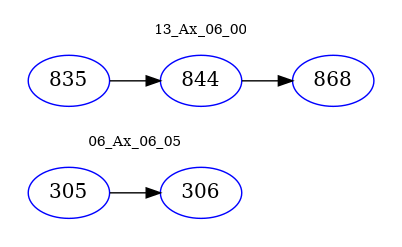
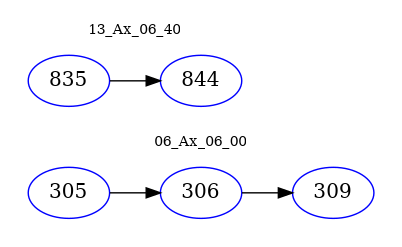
(201, 30) -> (135, 30)
(333, 81) -> none
(135, 143) -> (201, 143)
none -> (333, 193)
